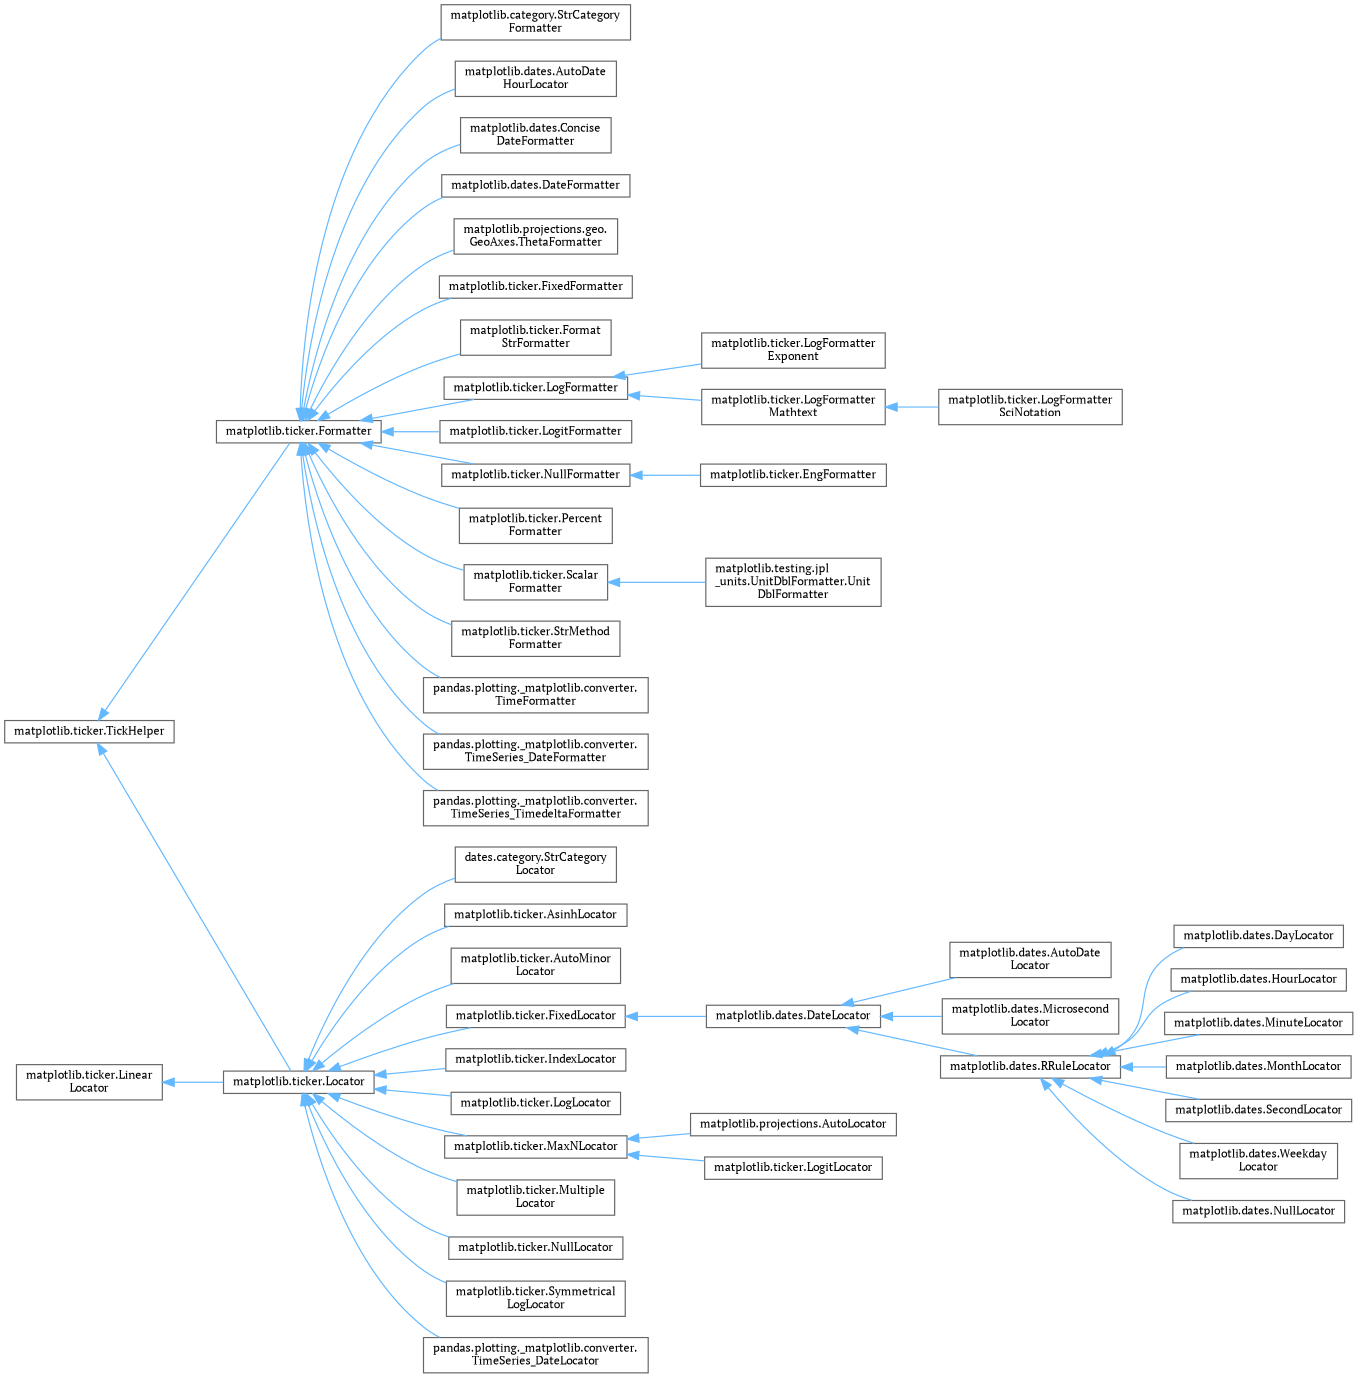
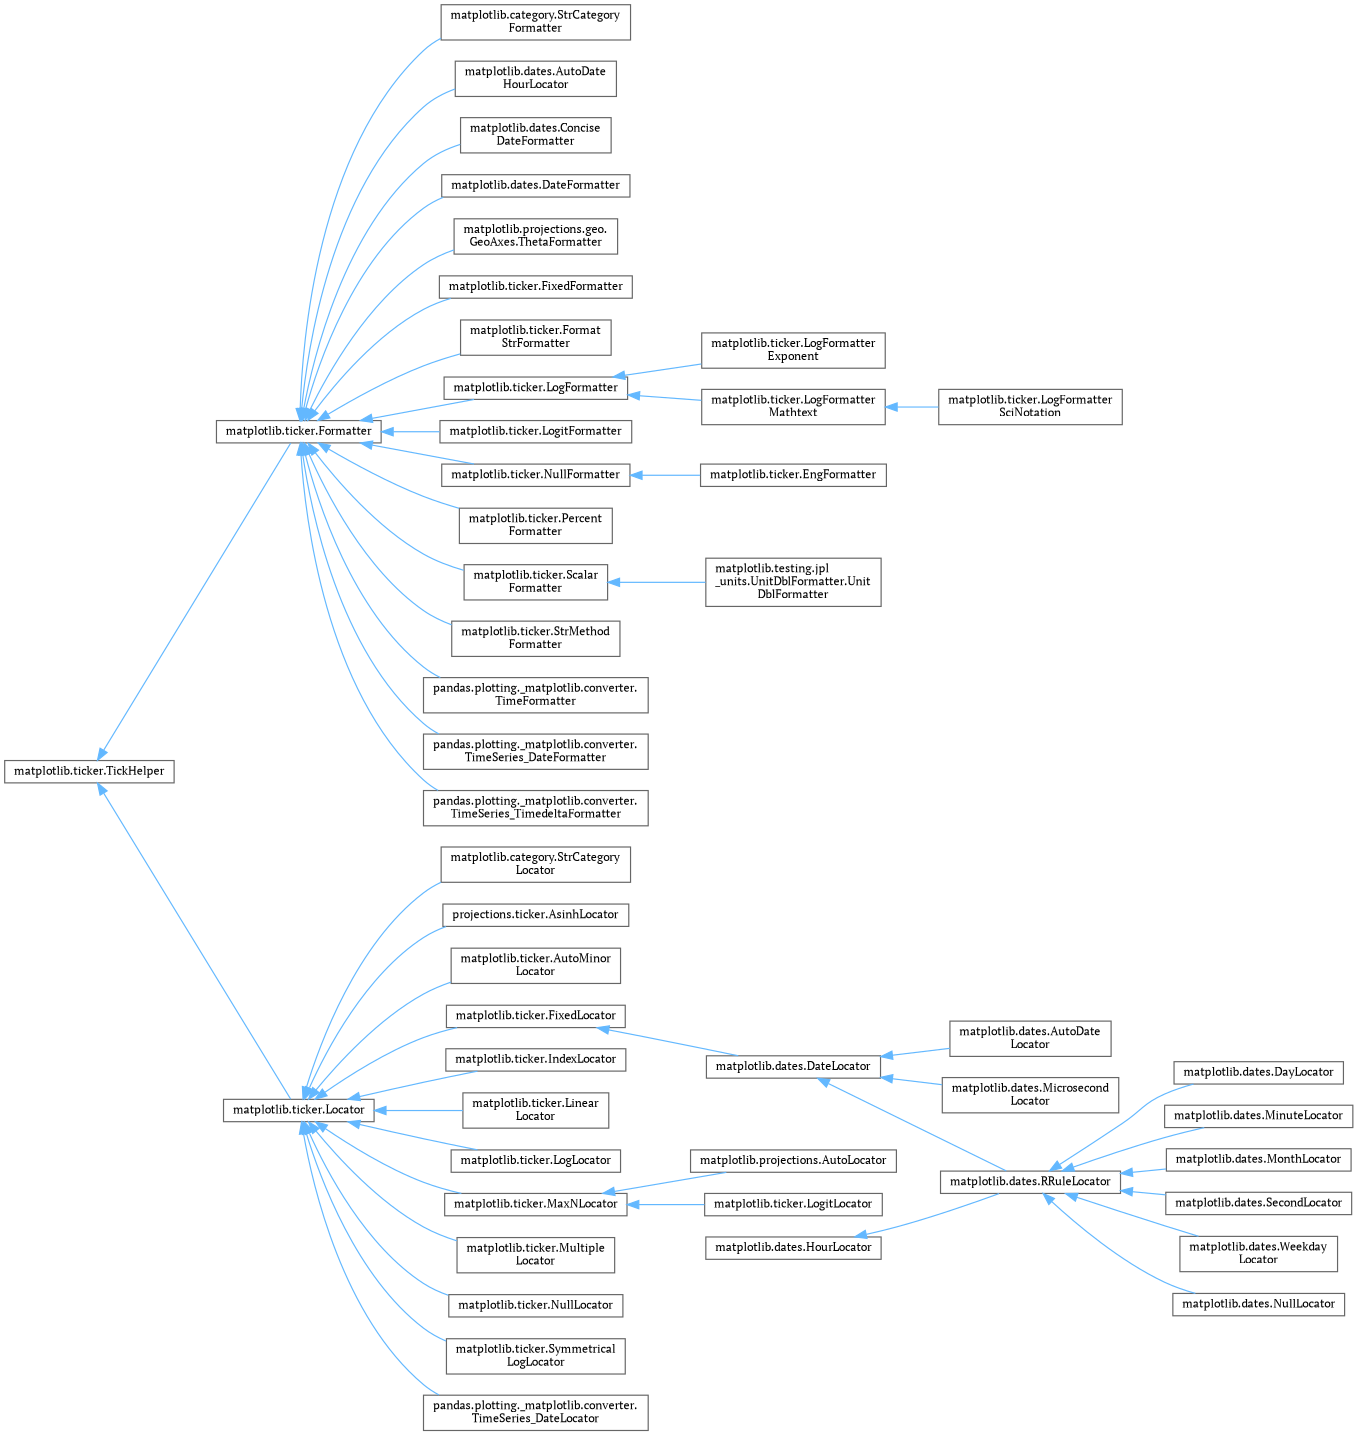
(536, 865) -> (536, 865)
(536, 915) -> (536, 915)
(1148, 1016) -> (933, 1216)
(199, 1082) -> (424, 1111)
